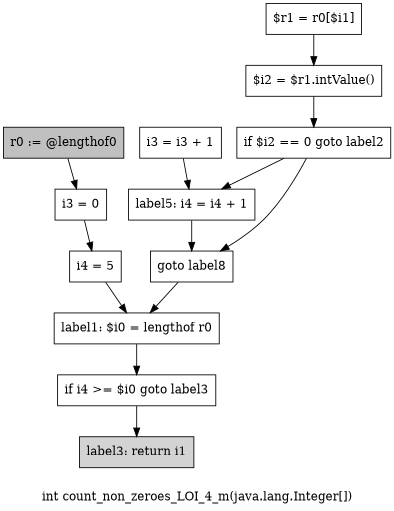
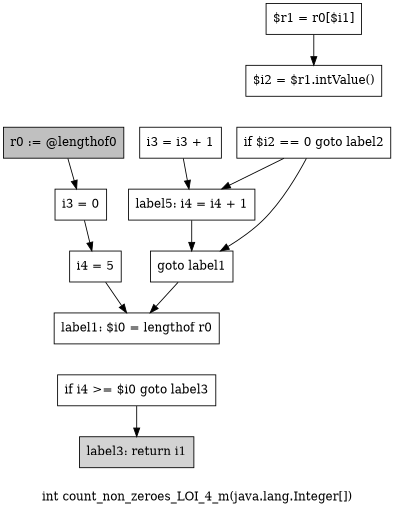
(314, 108) -> none
(192, 267) -> (192, 267)
(137, 355) -> none
